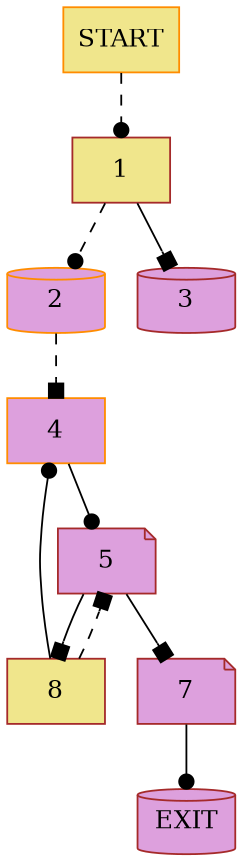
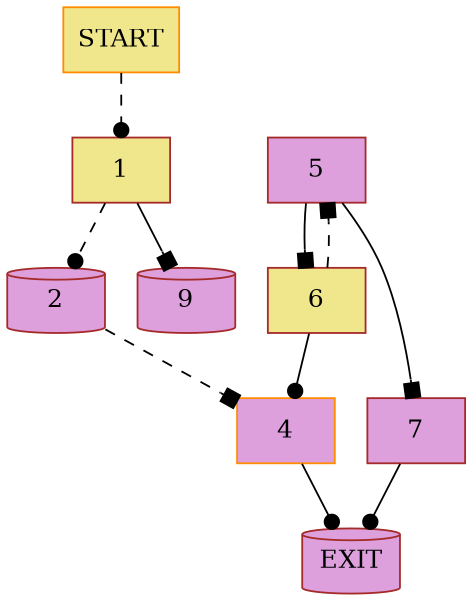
(56, 300) -> (56, 300)
(186, 300) -> (186, 300)
(79, 489) -> (315, 490)
(107, 561) -> (317, 170)
(56, 691) -> (317, 300)
(186, 691) -> (416, 431)
